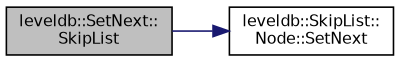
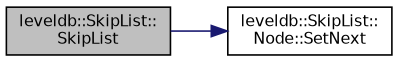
(89, 31) -> (88, 31)
